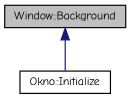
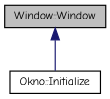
(65, 16) -> (55, 16)
